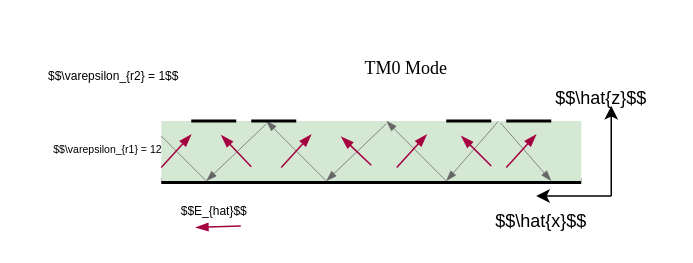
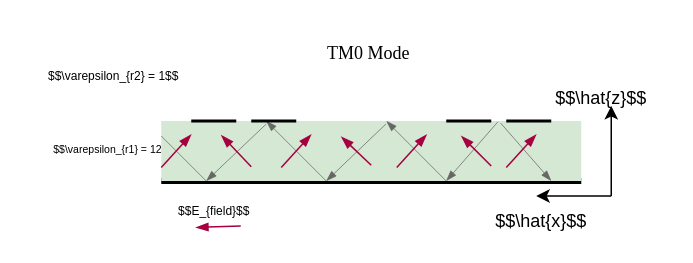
(406, 68) -> (368, 53)
(215, 211) -> (215, 211)
